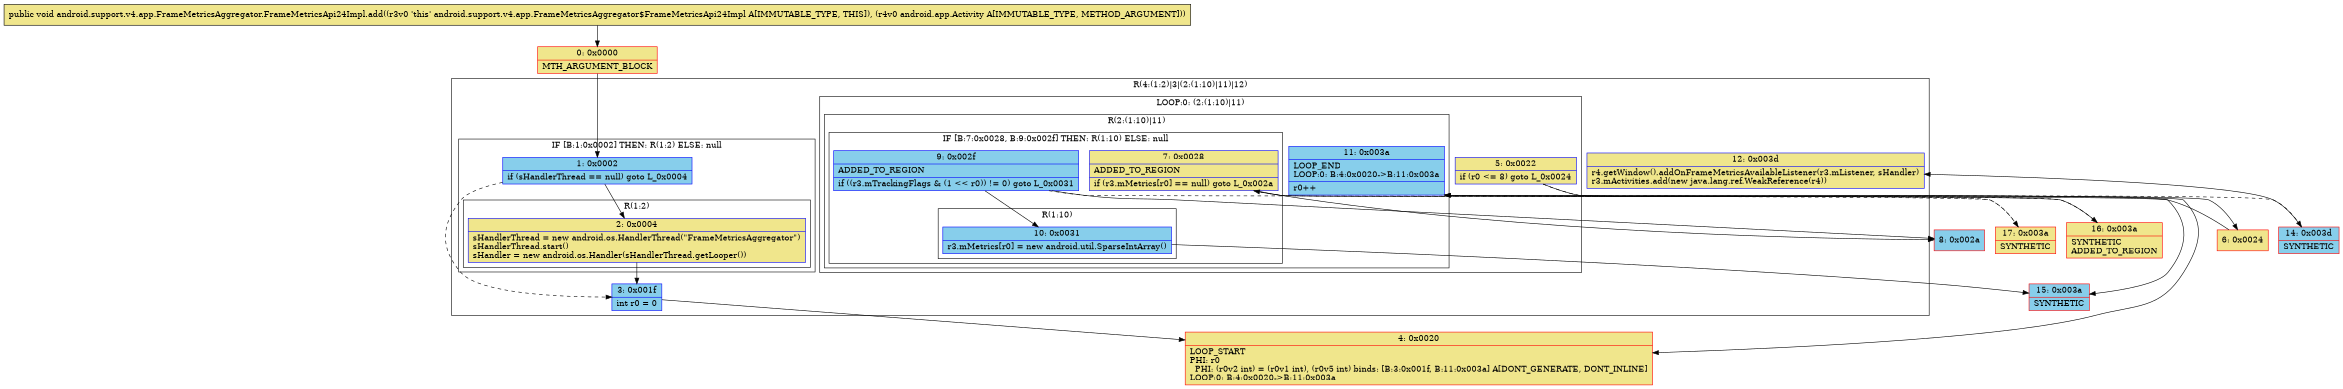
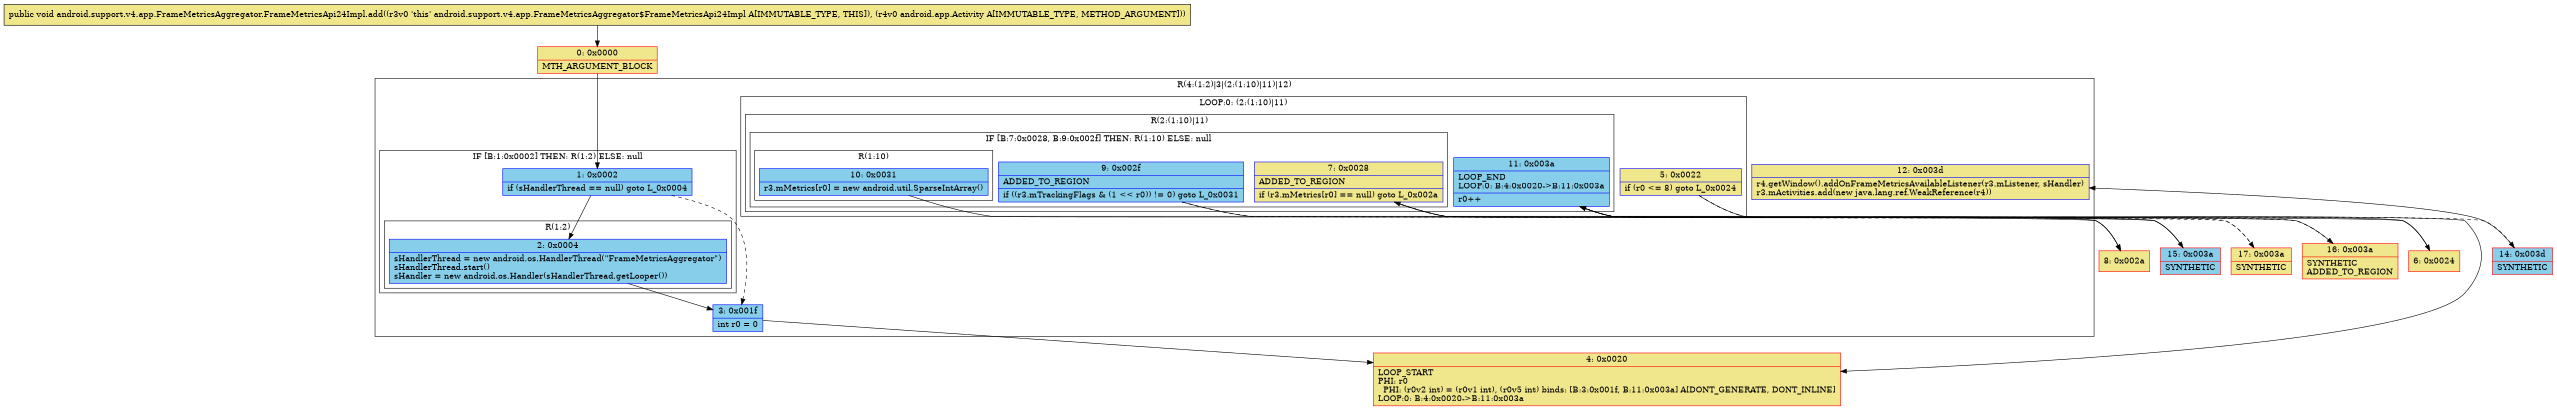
(1885, 196) -> (1889, 217)
(1006, 205) -> none
(637, 240) -> (558, 261)
(1959, 240) -> (2124, 261)
